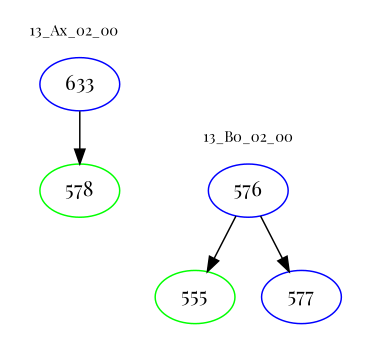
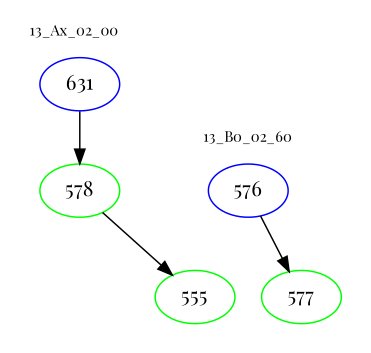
(80, 84) -> (80, 84)
(248, 138) -> (248, 138)
(225, 237) -> (132, 239)
(301, 297) -> (301, 297)
